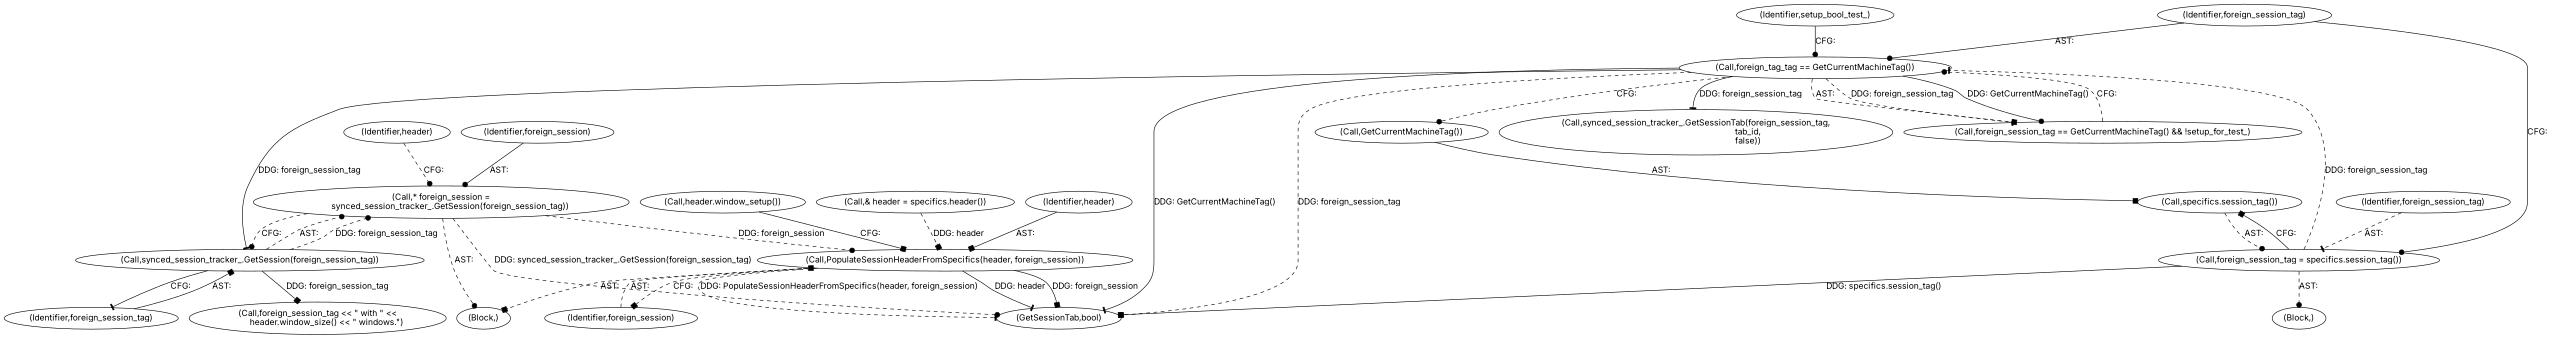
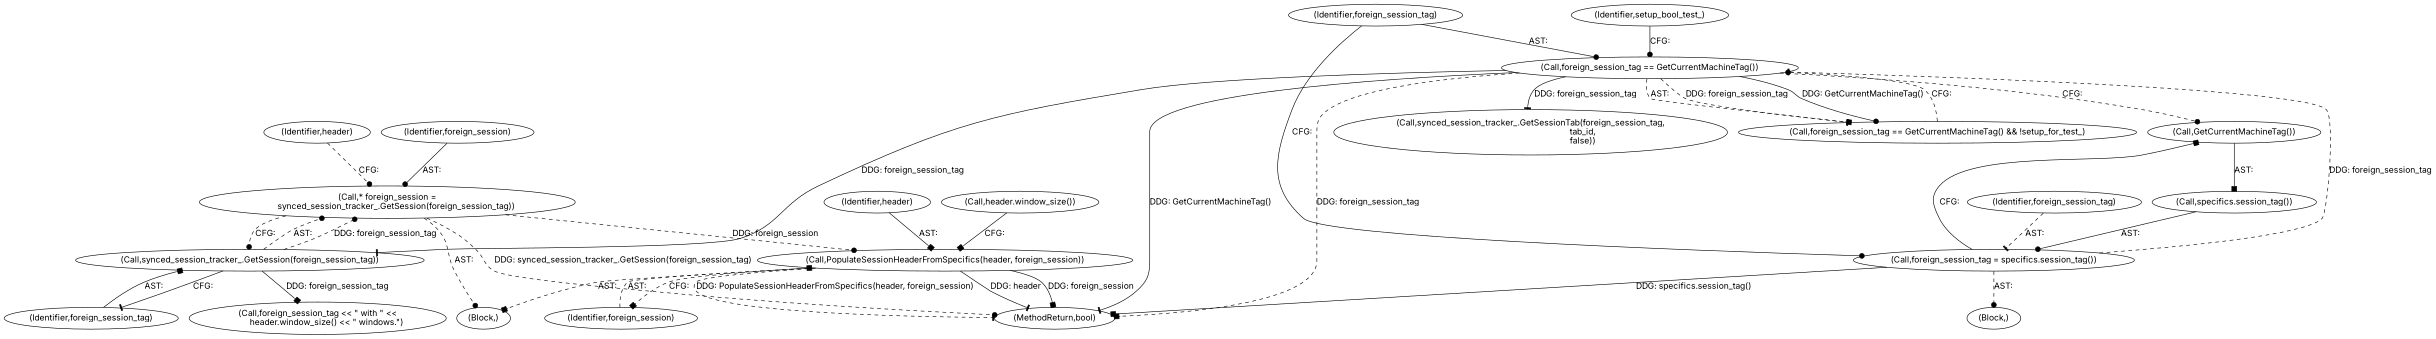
(1815, 68) -> (1650, 68)
(723, 202) -> (1020, 202)
(915, 202) -> none
(2268, 231) -> (2024, 162)
(2239, 233) -> (2118, 230)
(1059, 318) -> (1055, 318)
